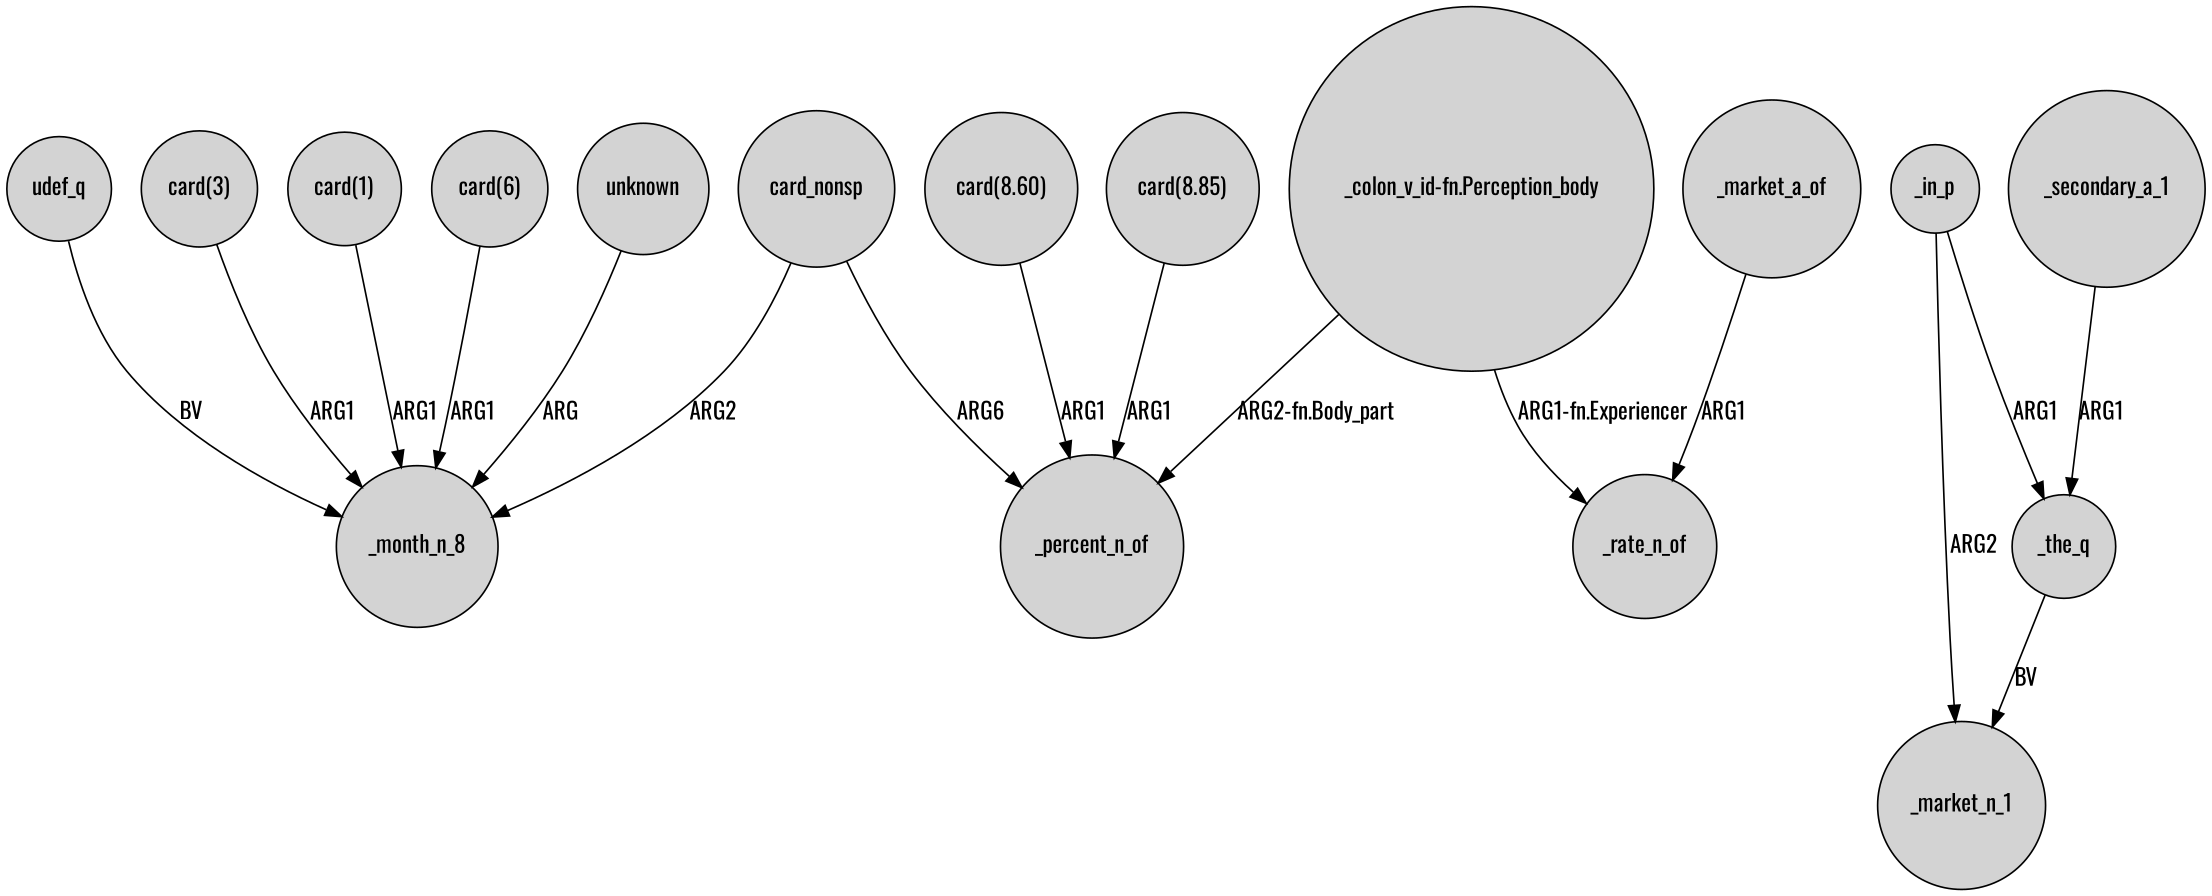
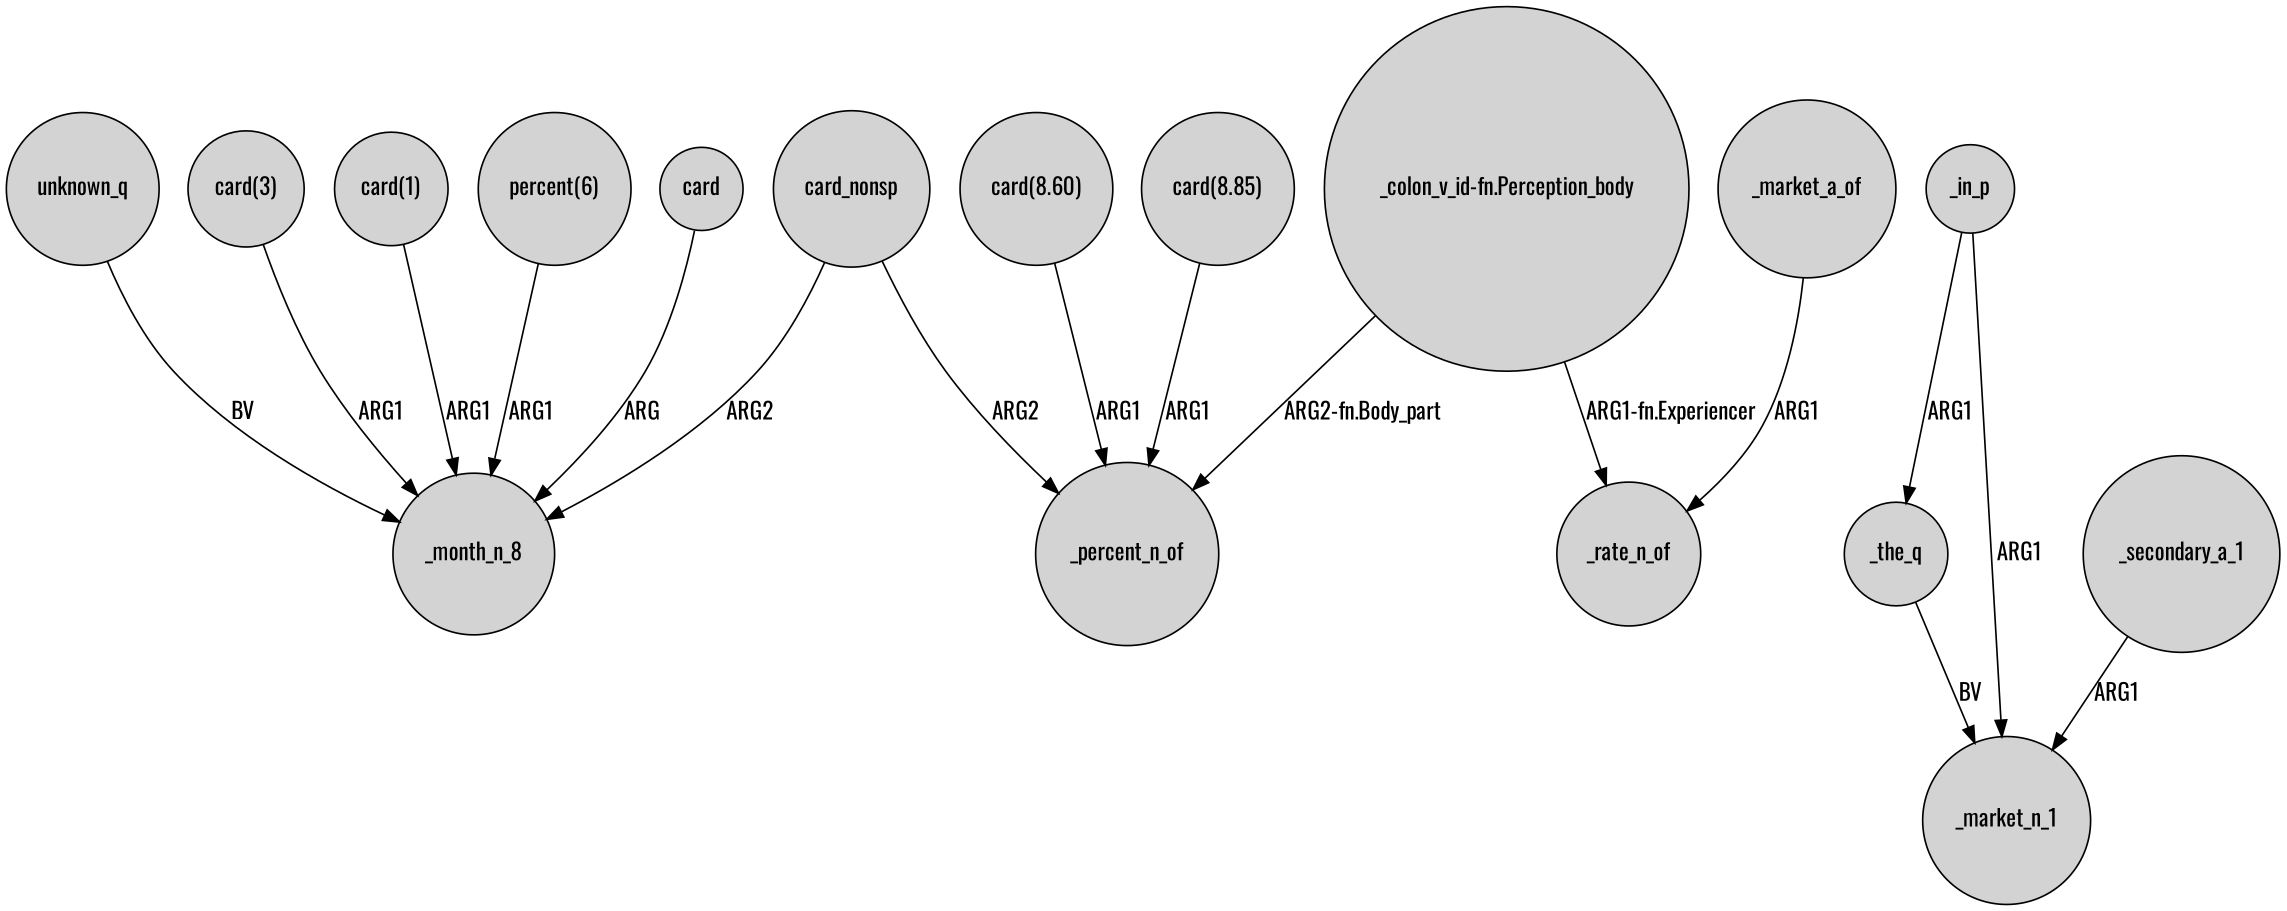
(59, 189) -> (83, 189)
(490, 189) -> (555, 189)
(643, 189) -> (701, 189)
(2084, 383) -> (2095, 687)
(981, 413) -> (1016, 413)
(1974, 547) -> (2020, 554)
